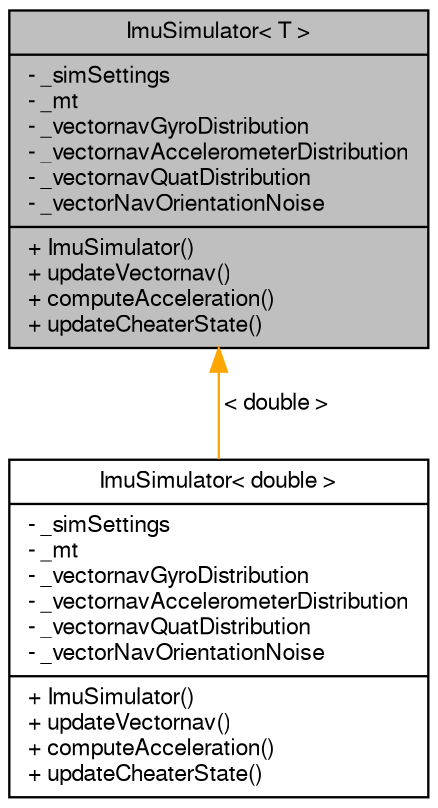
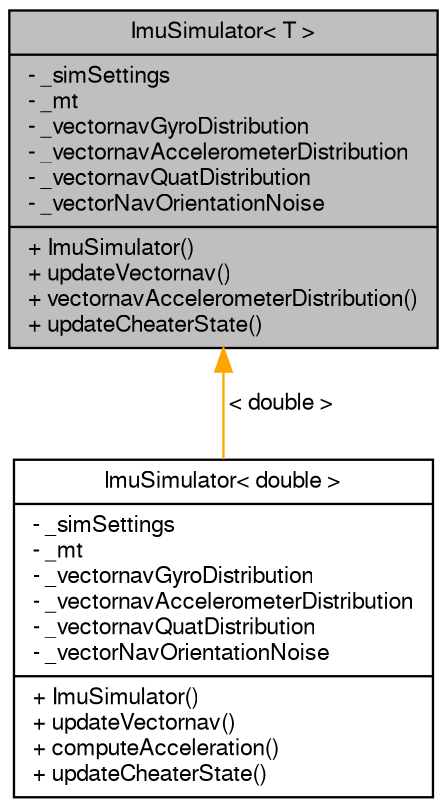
(151, 299) -> (223, 299)
